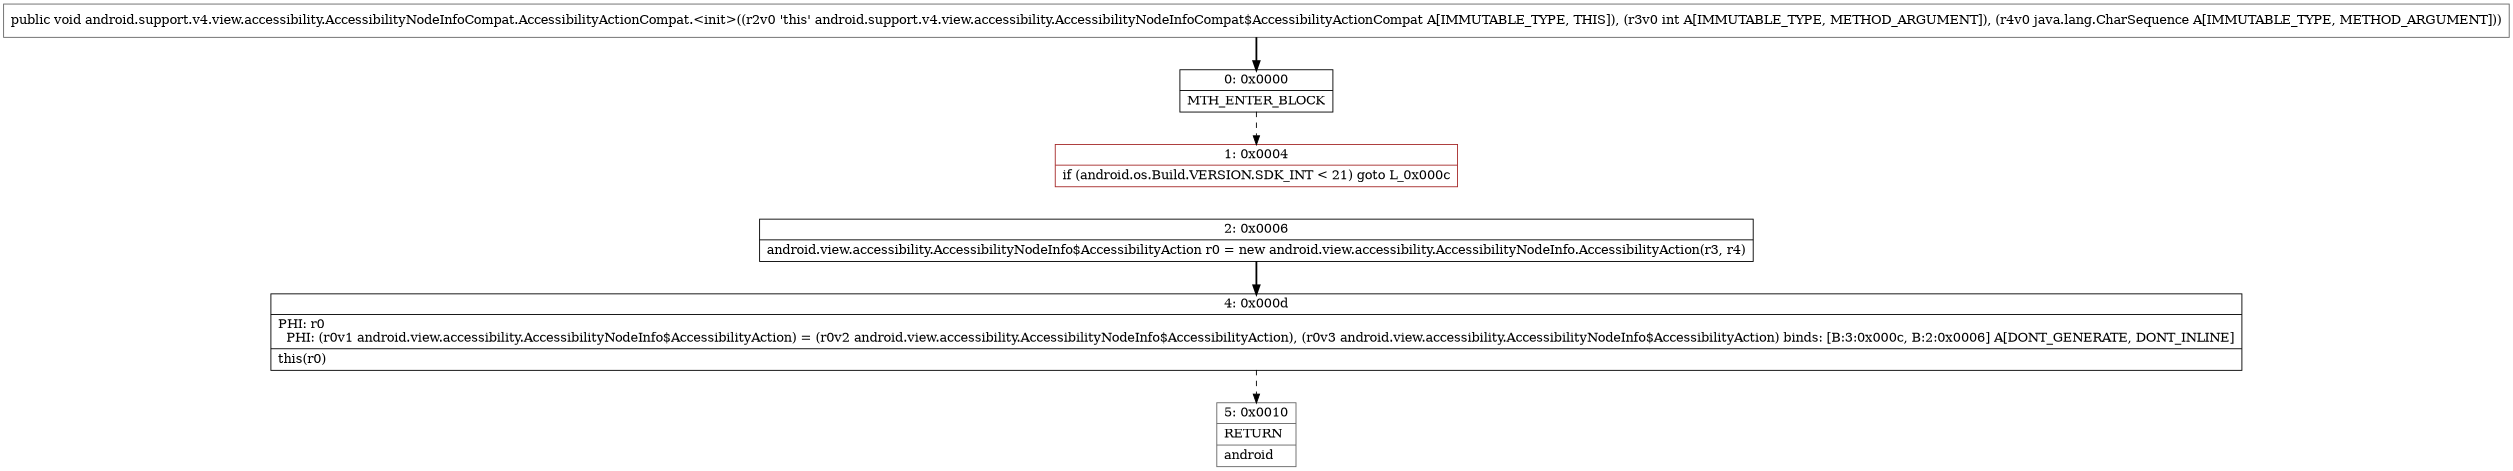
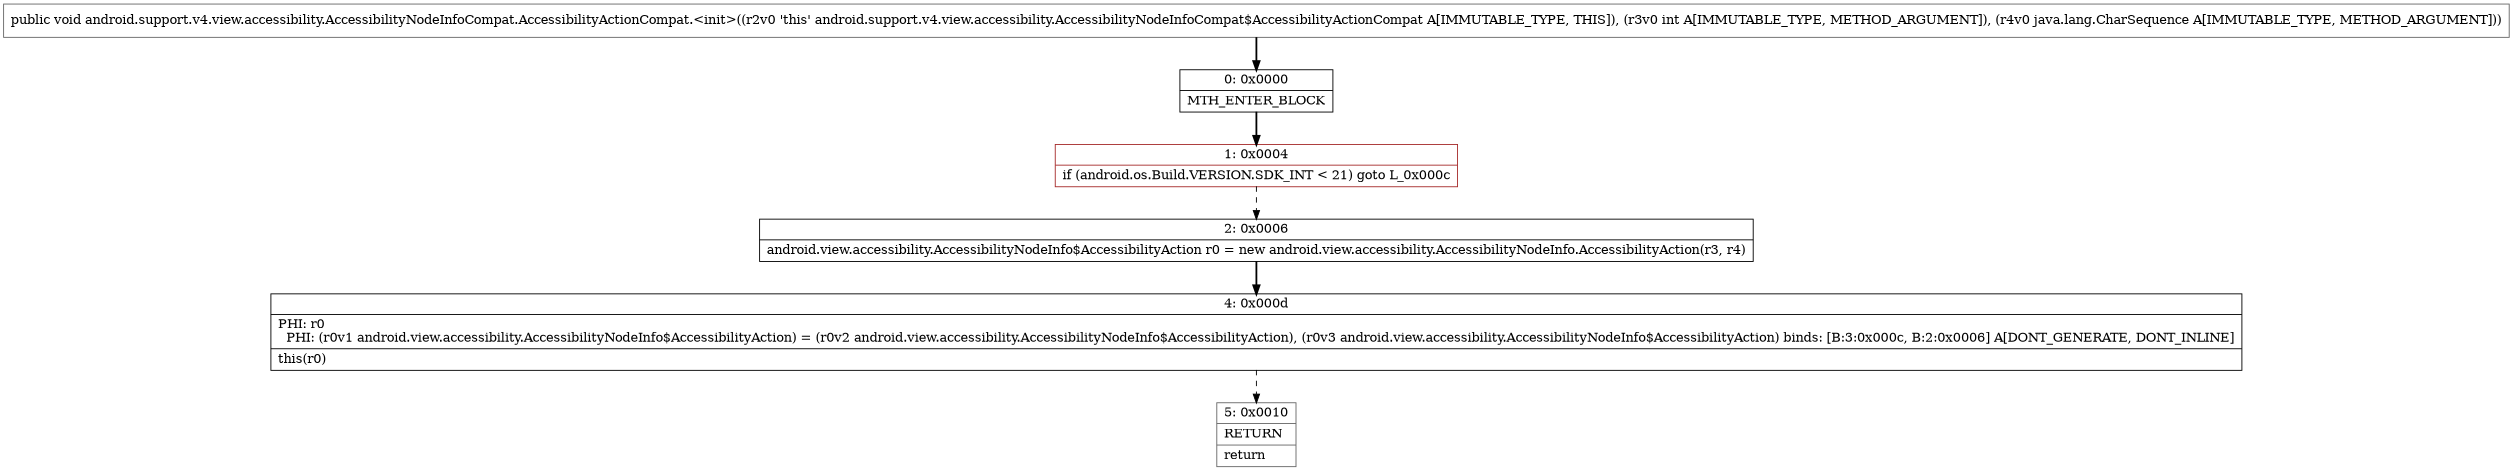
(1256, 124) -> (1256, 124)
none -> (1256, 198)
(1249, 455) -> (1245, 455)
